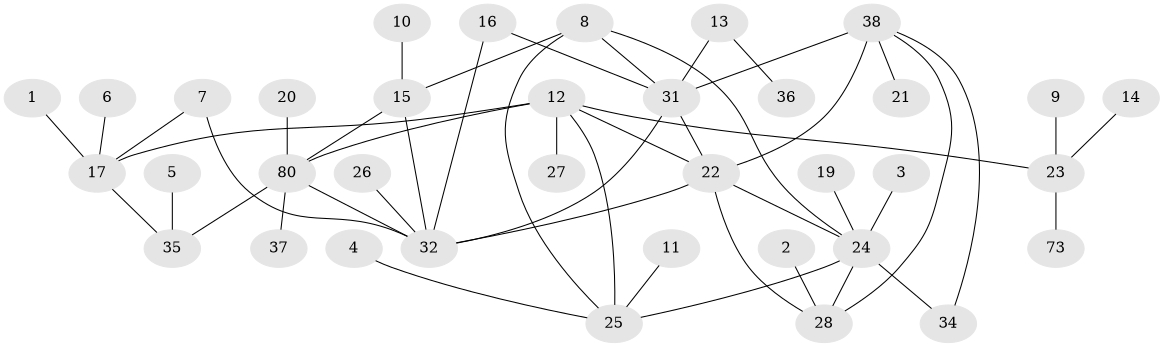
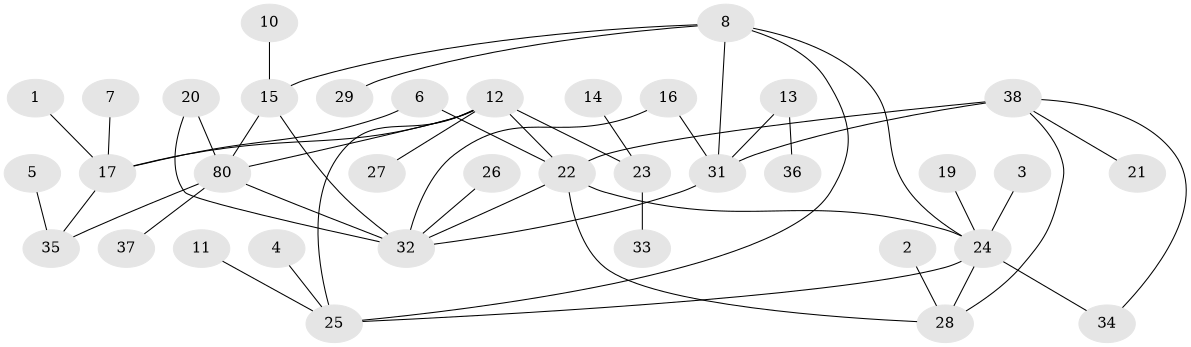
none -> (345, 98)
(1056, 98) -> none
(691, 136) -> (501, 140)
(290, 213) -> (243, 210)
(1056, 249) -> (642, 249)
